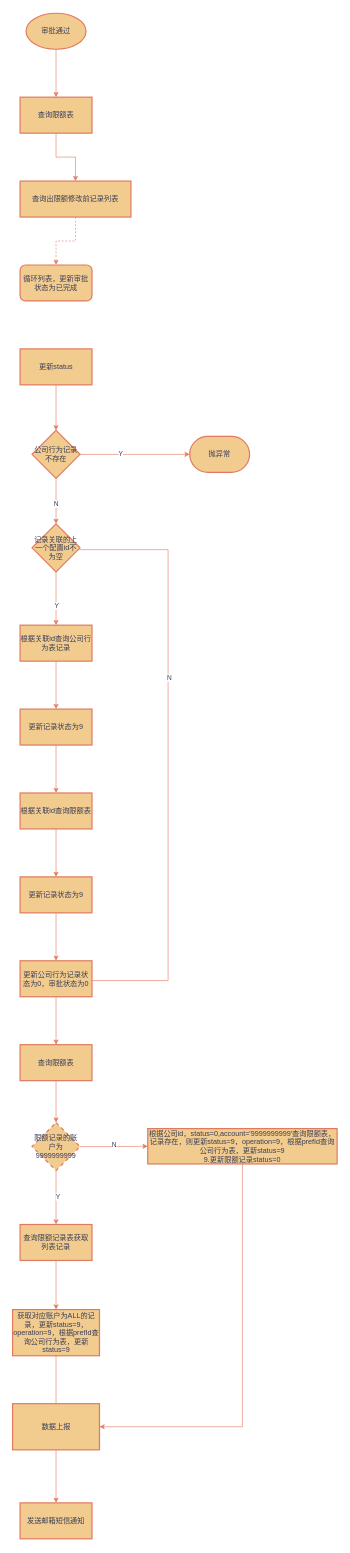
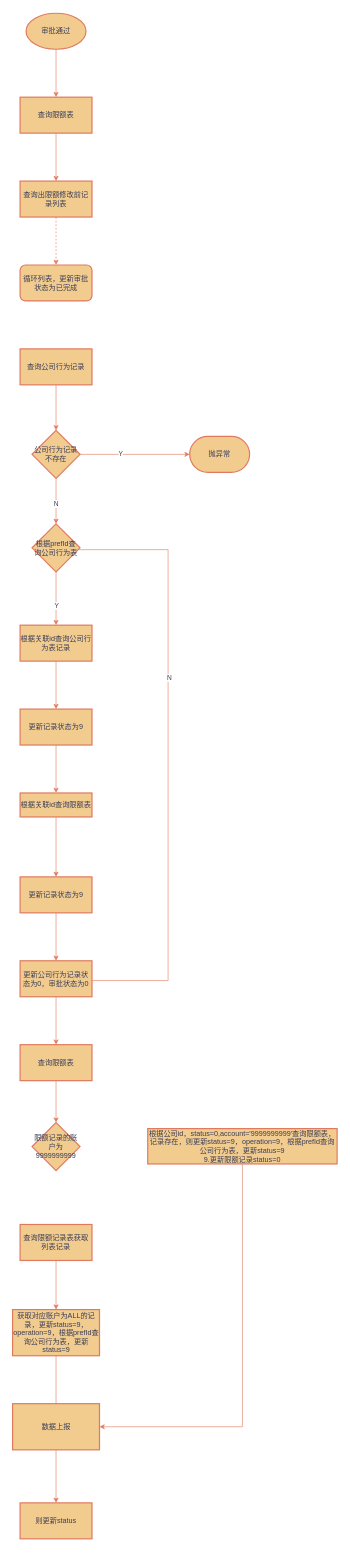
(76, 198) -> (56, 198)
(56, 366) -> (56, 366)
(56, 548) -> (56, 548)
(56, 811) -> (56, 805)
(56, 1147) -> (56, 1147)
(106, 1147) -> none
(56, 1195) -> none
(56, 1522) -> (56, 1522)
